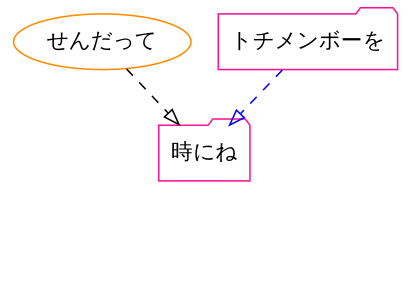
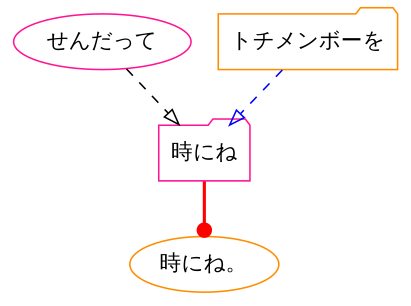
(102, 42) -> (102, 42)
(308, 42) -> (308, 42)
none -> (204, 264)
